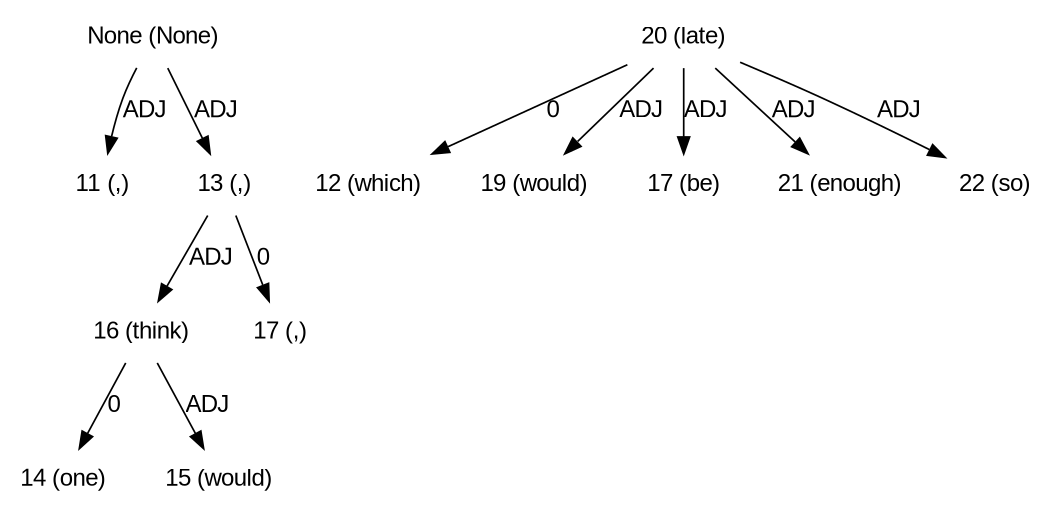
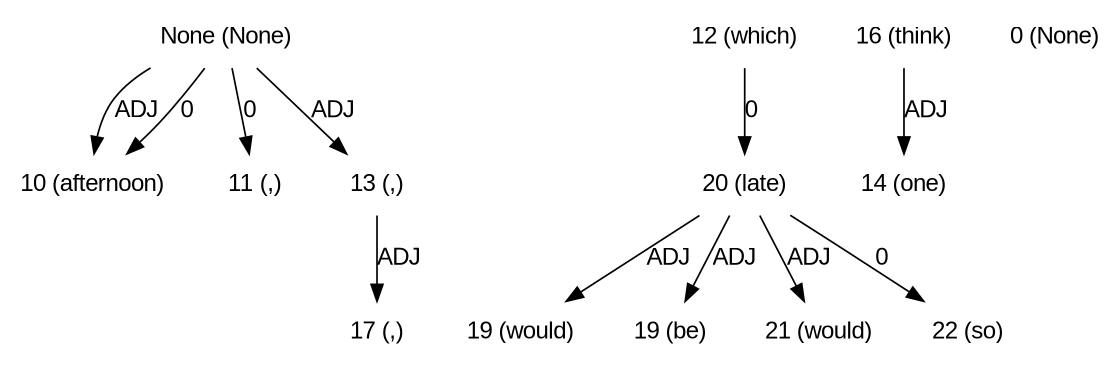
none -> (1055, 37)
(538, 106) -> (745, 102)
(145, 111) -> (250, 111)
(899, 111) -> (882, 258)
none -> (92, 185)
(684, 185) -> (670, 332)
(840, 185) -> (819, 332)
(187, 251) -> none
(263, 258) -> (399, 258)
(114, 406) -> (926, 111)
(219, 480) -> none
